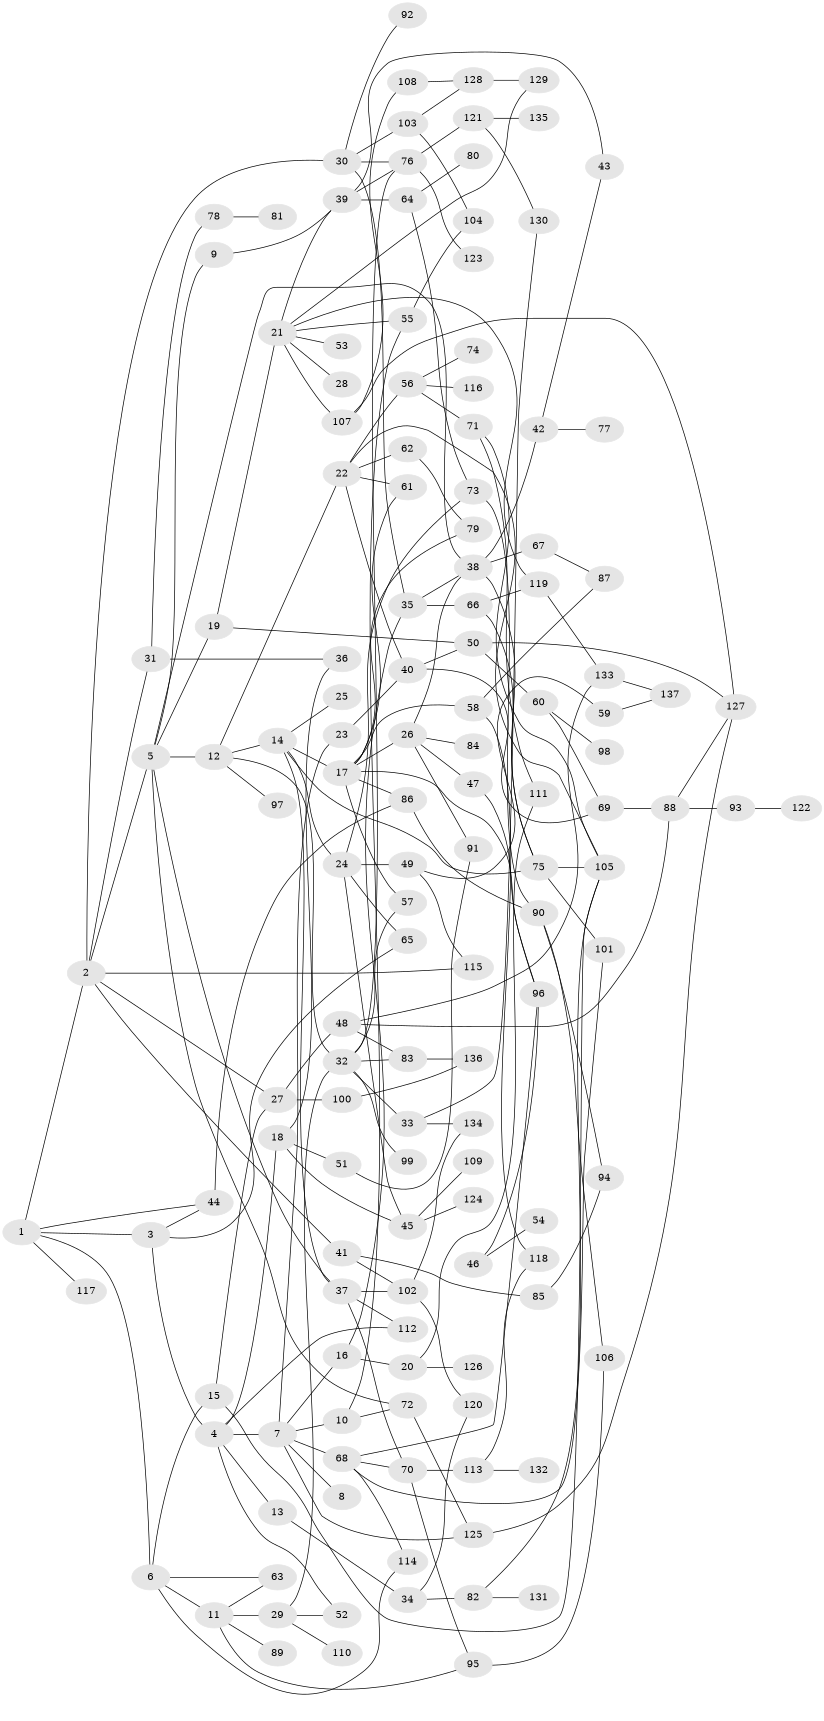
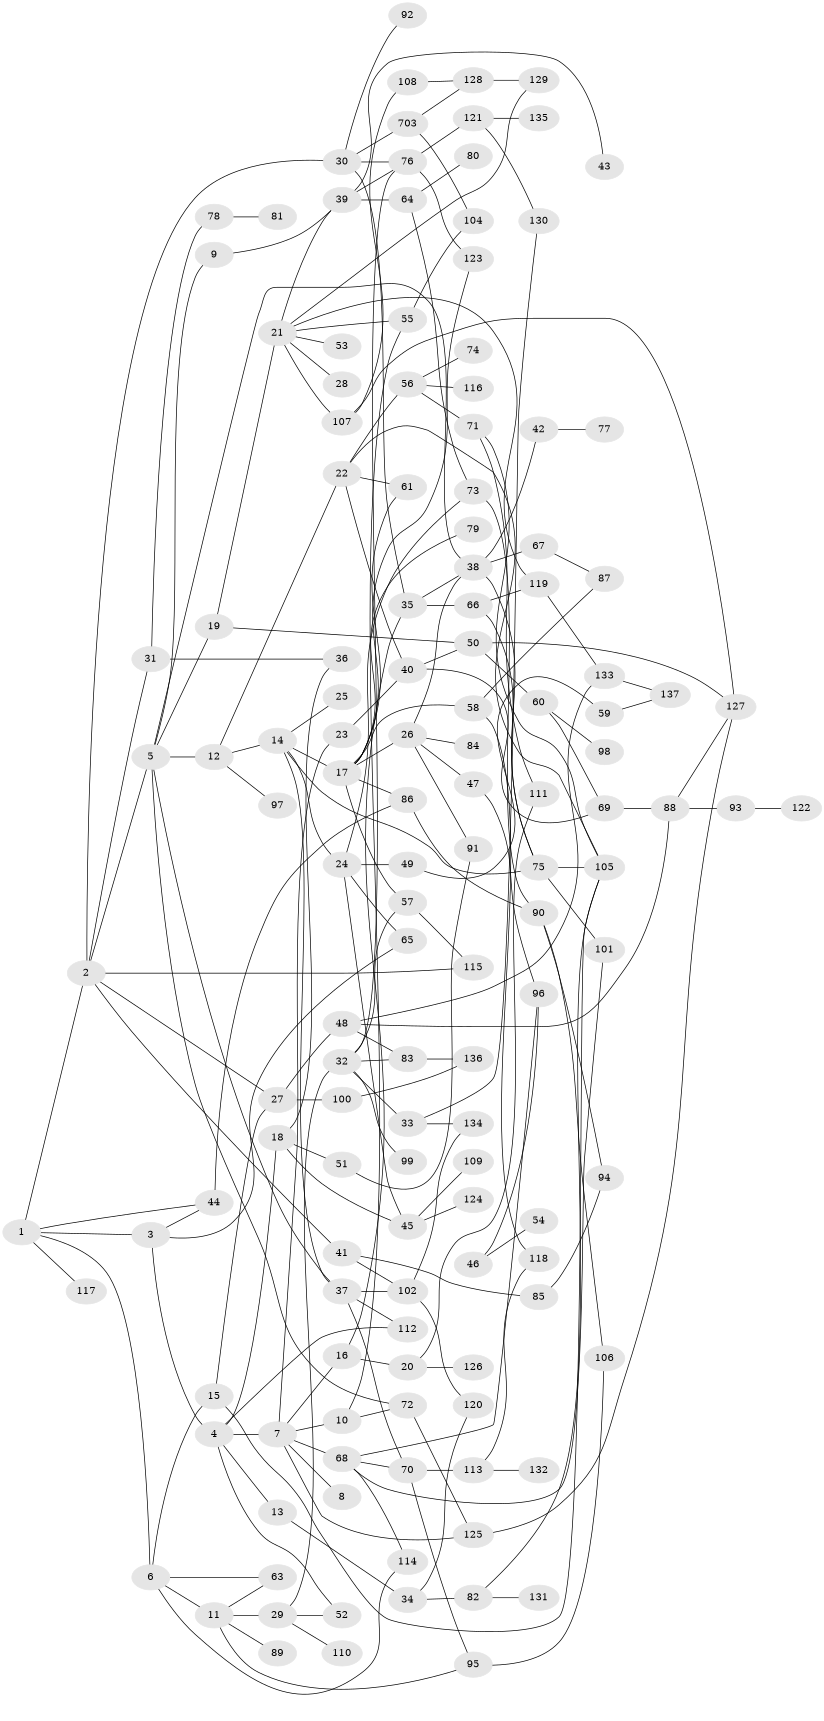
(408, 124) -> (408, 124)
(572, 298) -> none
(408, 449) -> none
(495, 833) -> (415, 522)
(313, 884) -> none
(441, 915) -> (441, 935)
